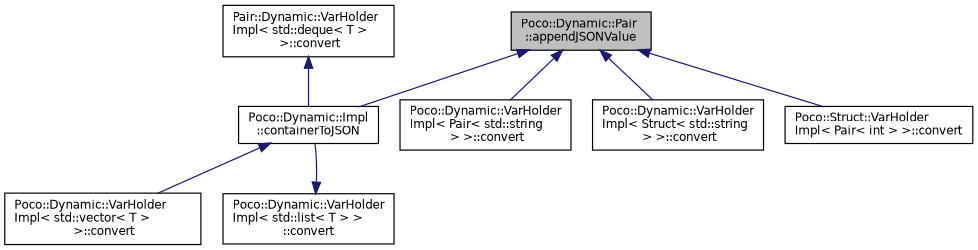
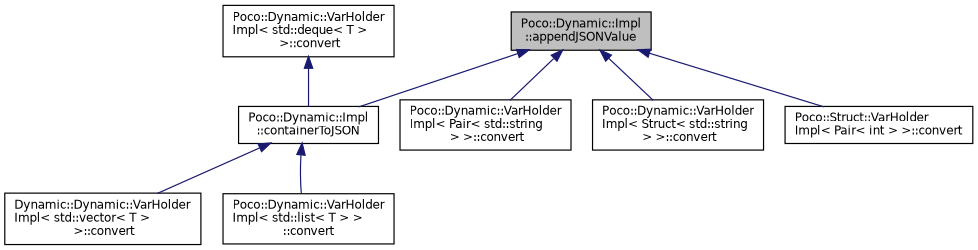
(309, 31) -> (309, 31)
(581, 31) -> (581, 31)
(316, 162) -> (300, 175)
(103, 219) -> (103, 219)
